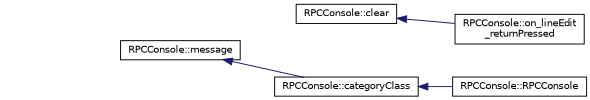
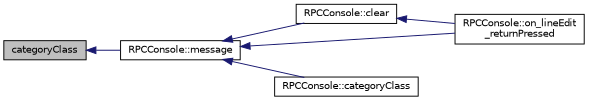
none -> (268, 31)
none -> (353, 40)
none -> (45, 50)
(520, 87) -> none
